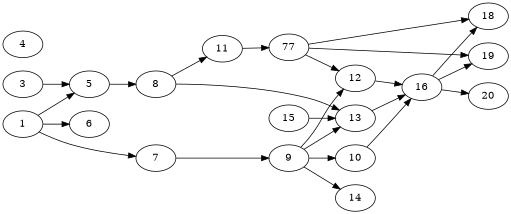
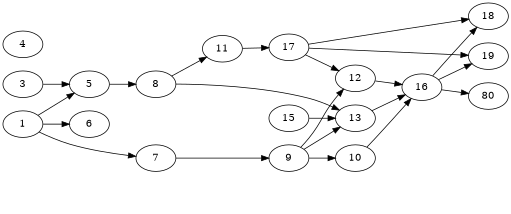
(289, 47) -> (289, 47)
(488, 96) -> (488, 96)
(355, 198) -> none
